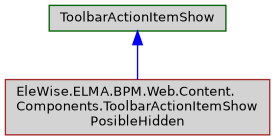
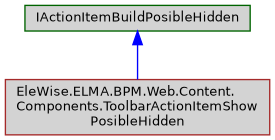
(138, 18) -> (138, 18)
